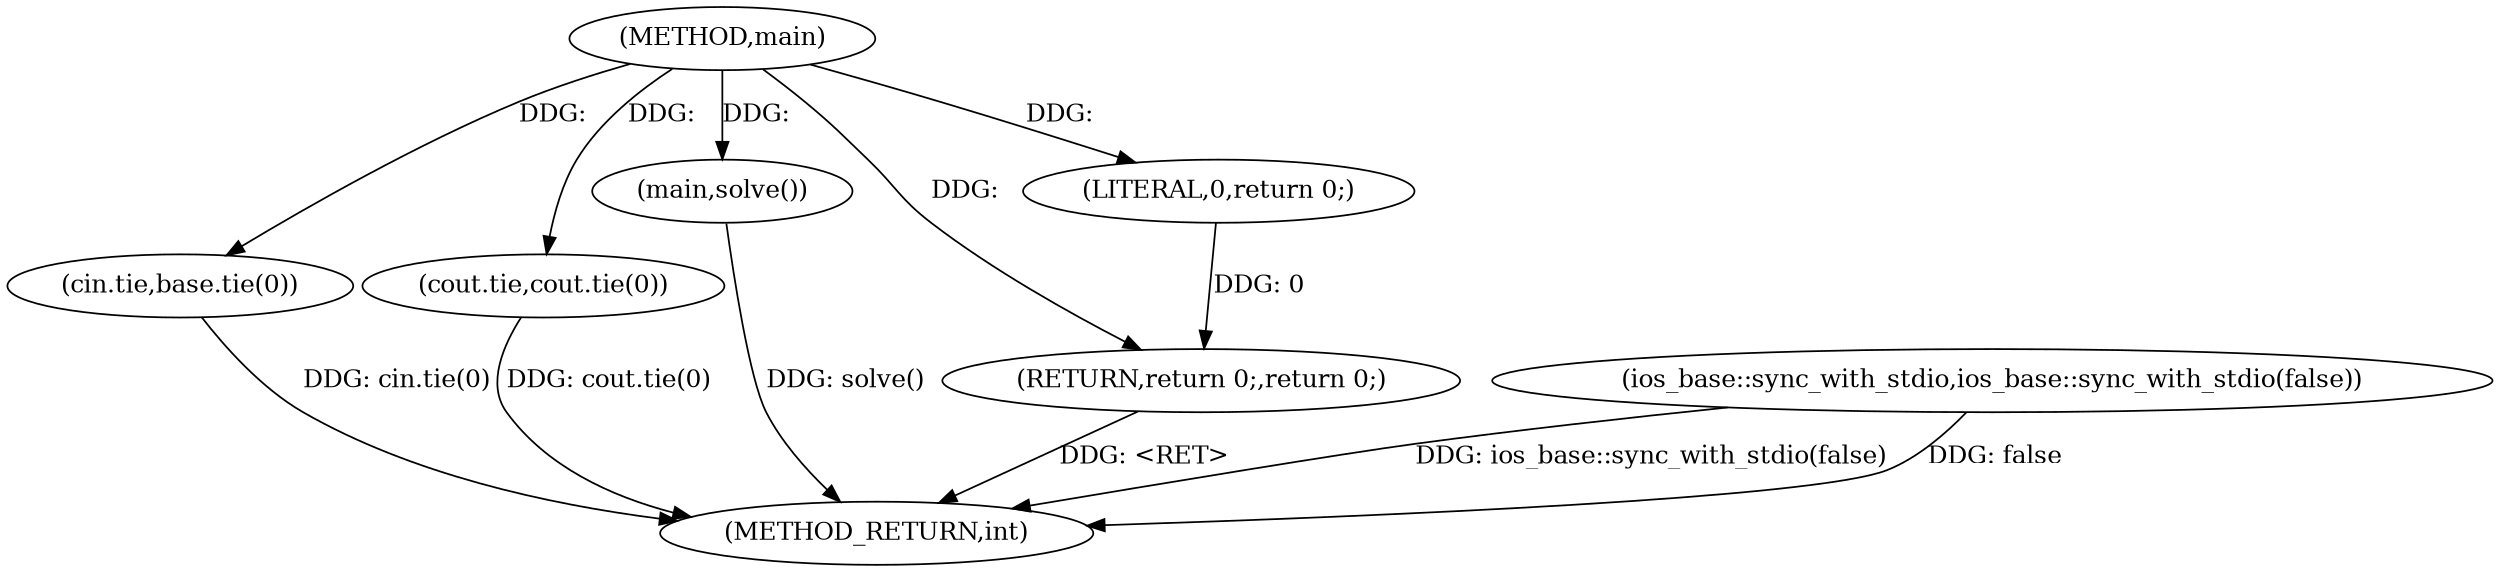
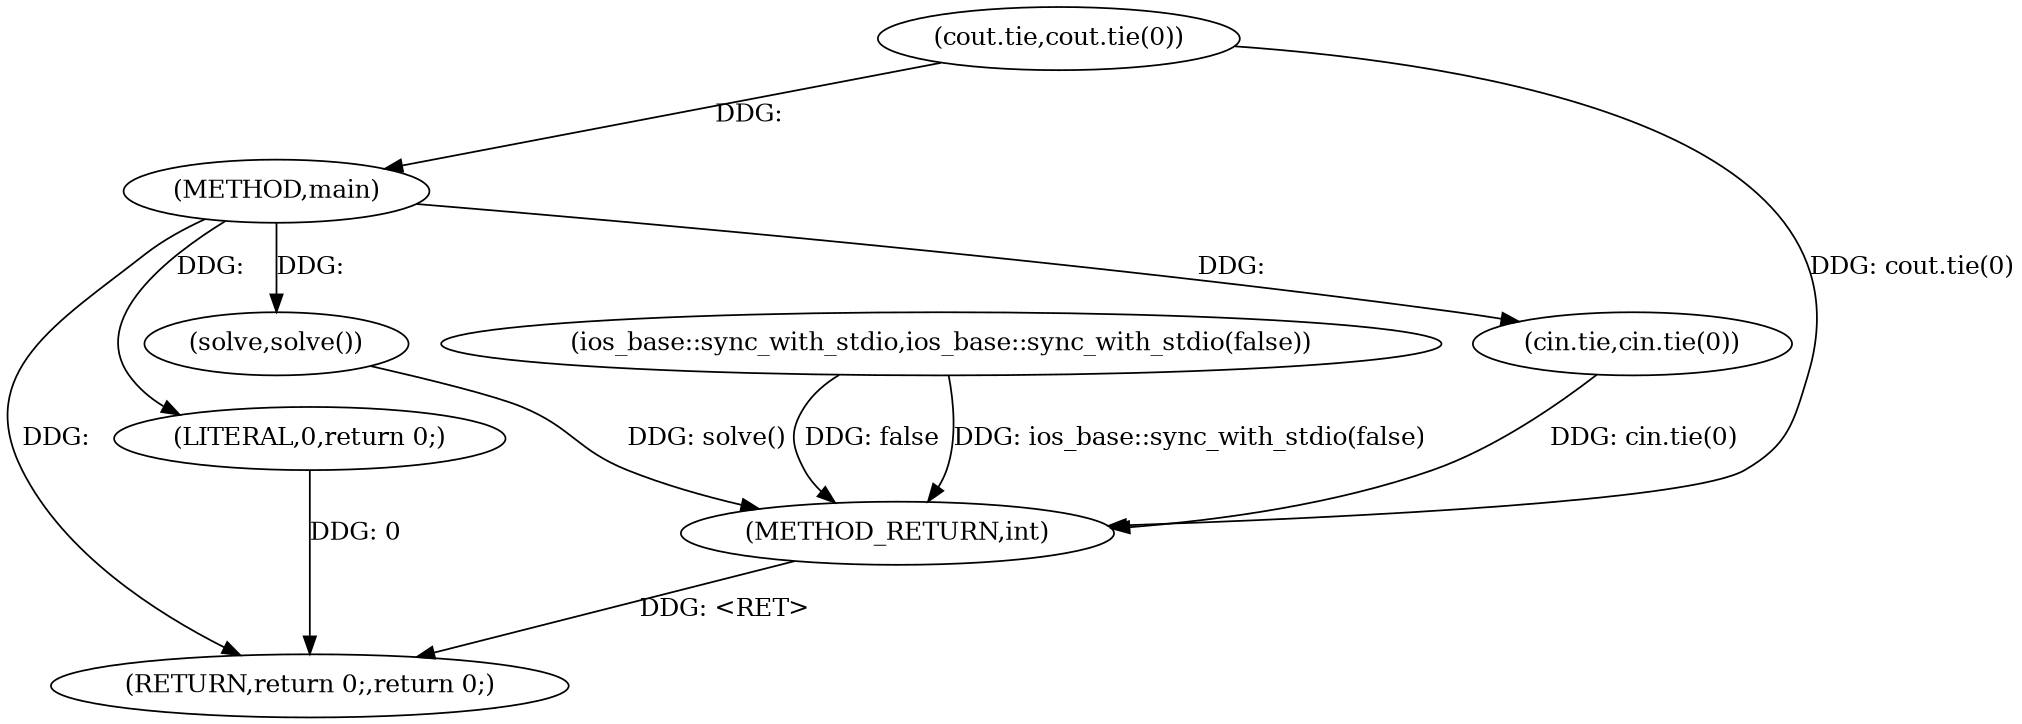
(591, 139) -> (672, 114)
(722, 191) -> (276, 344)
(180, 286) -> (1632, 344)
(1046, 454) -> (614, 607)
